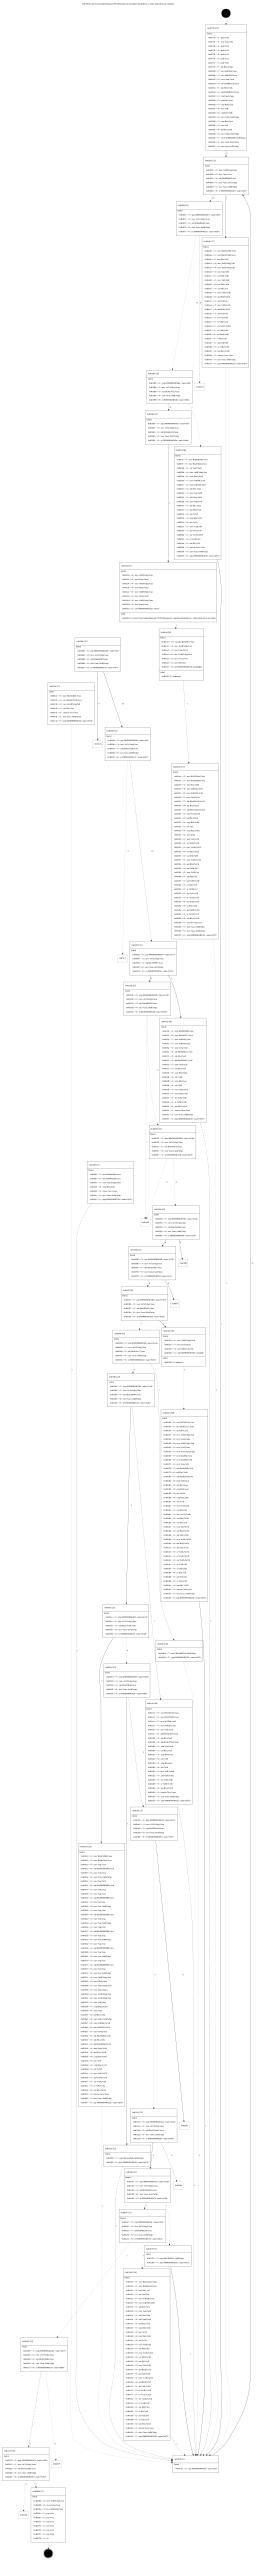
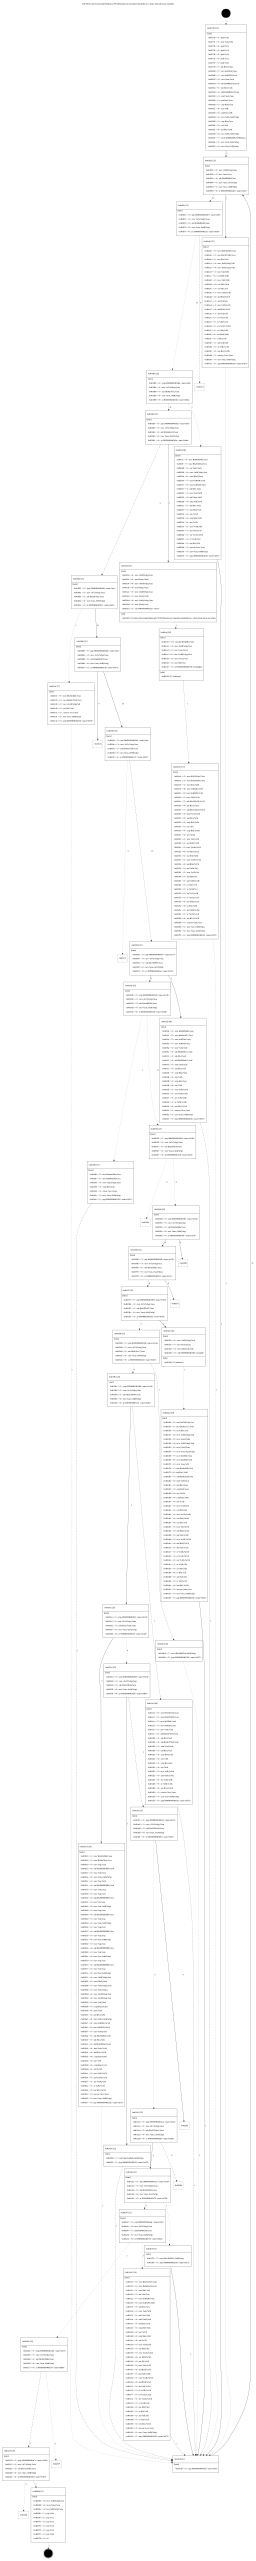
none -> (94, 592)
(146, 1117) -> (127, 1088)
